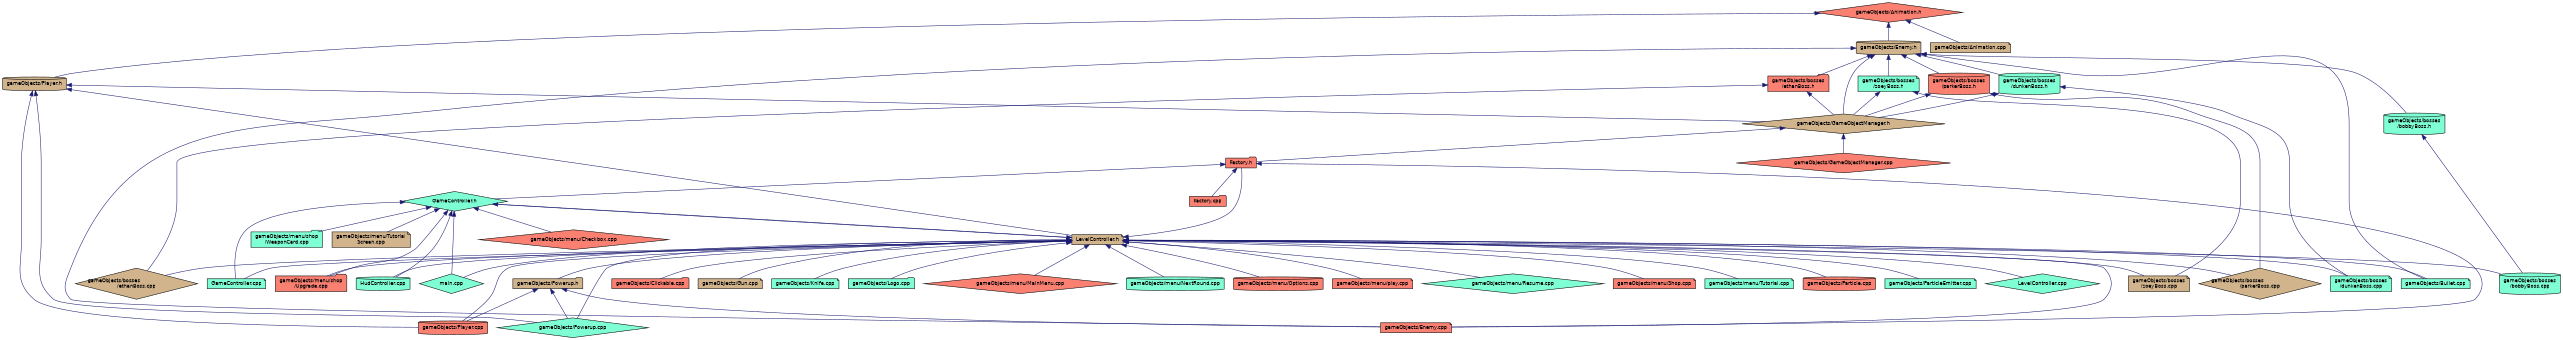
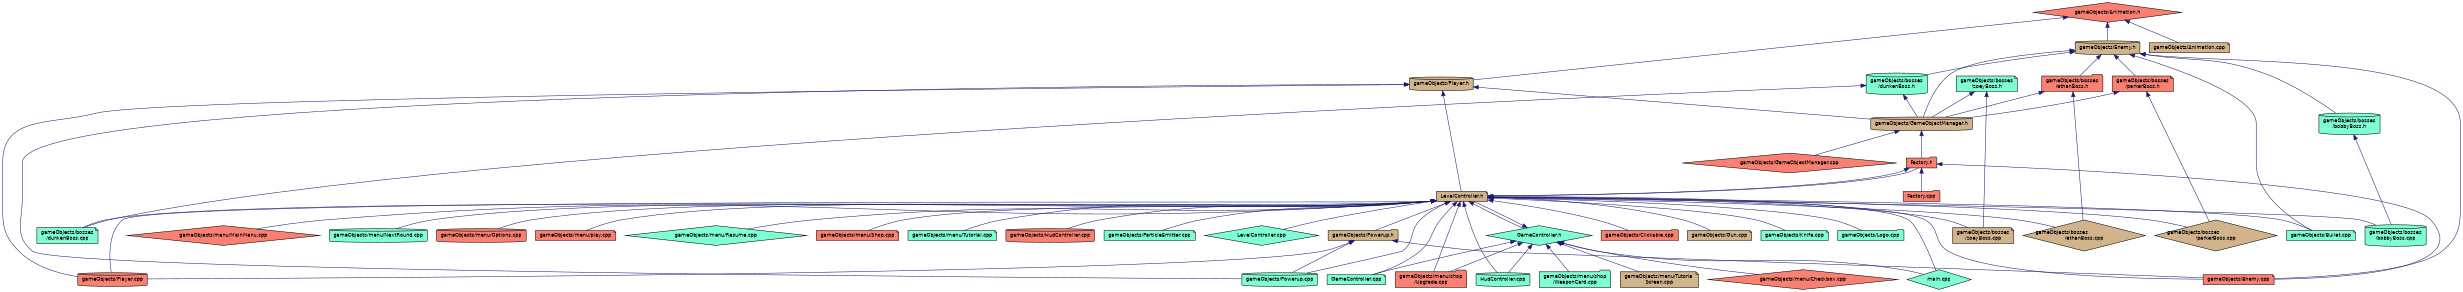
(1889, 68) -> none
(1959, 84) -> (2143, 84)
(1844, 124) -> (1922, 124)
(857, 182) -> (1697, 191)
(1839, 284) -> (1050, 236)
(573, 328) -> (1280, 280)
